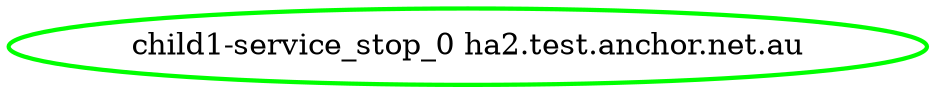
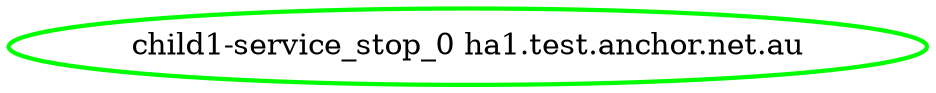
(468, 47) -> (468, 47)
